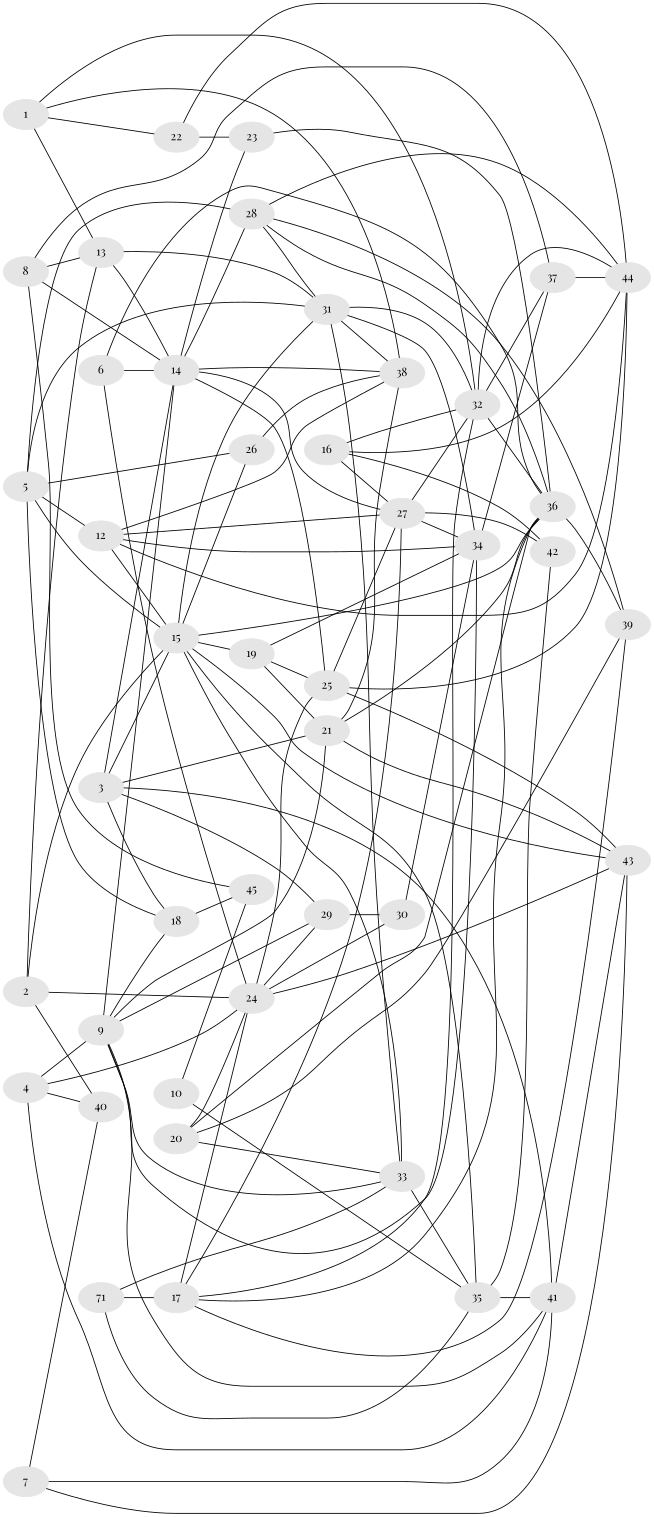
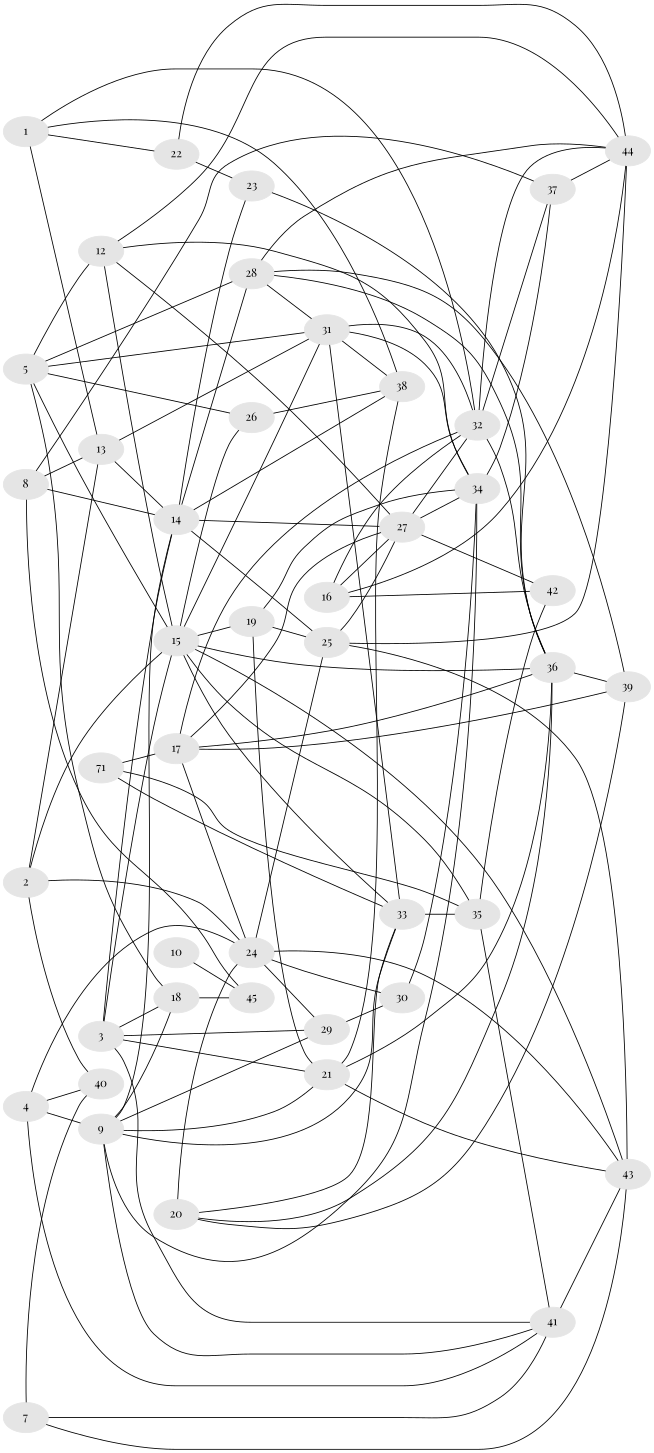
(101, 370) -> none
(267, 476) -> none
(334, 1200) -> none
